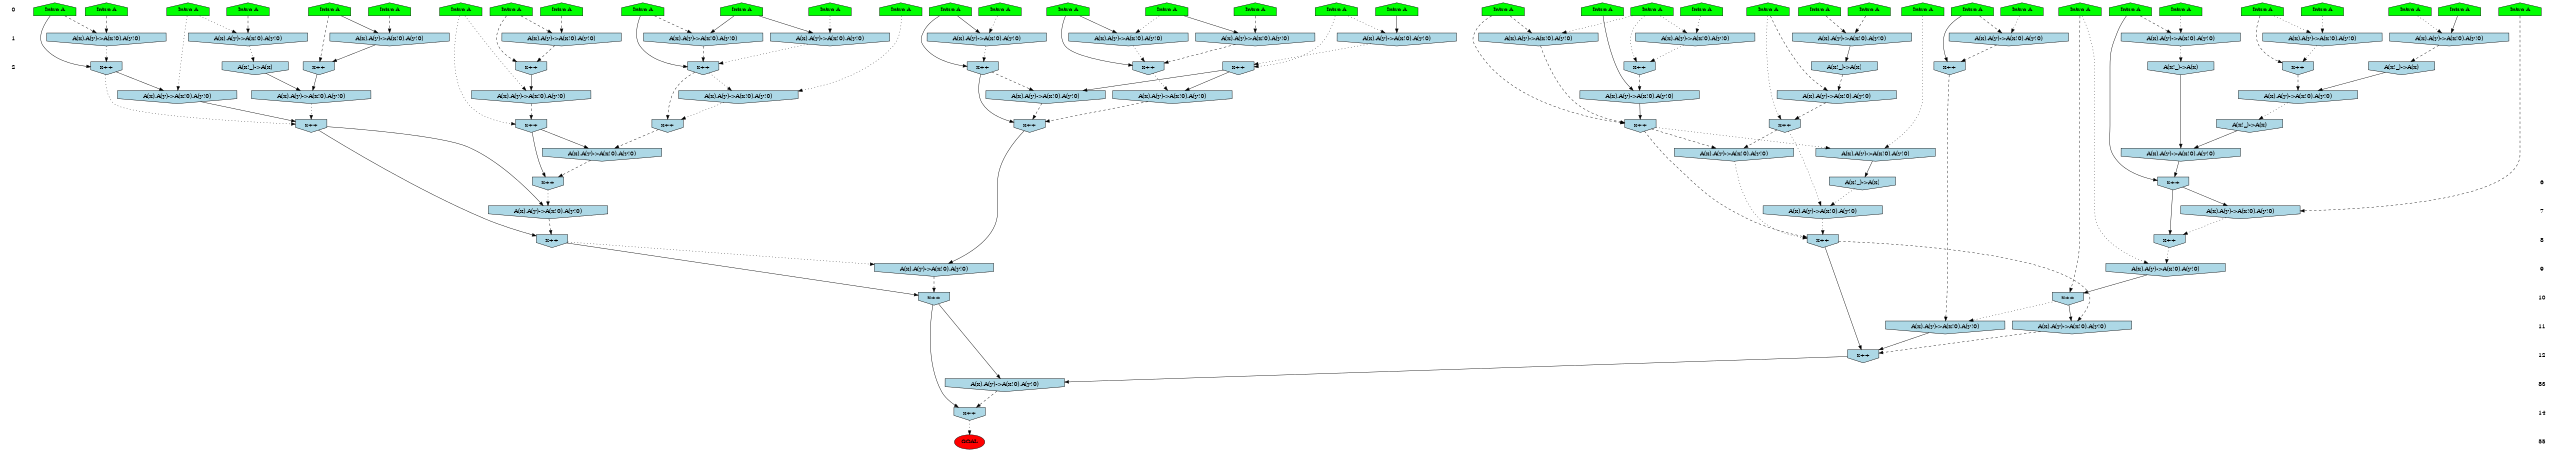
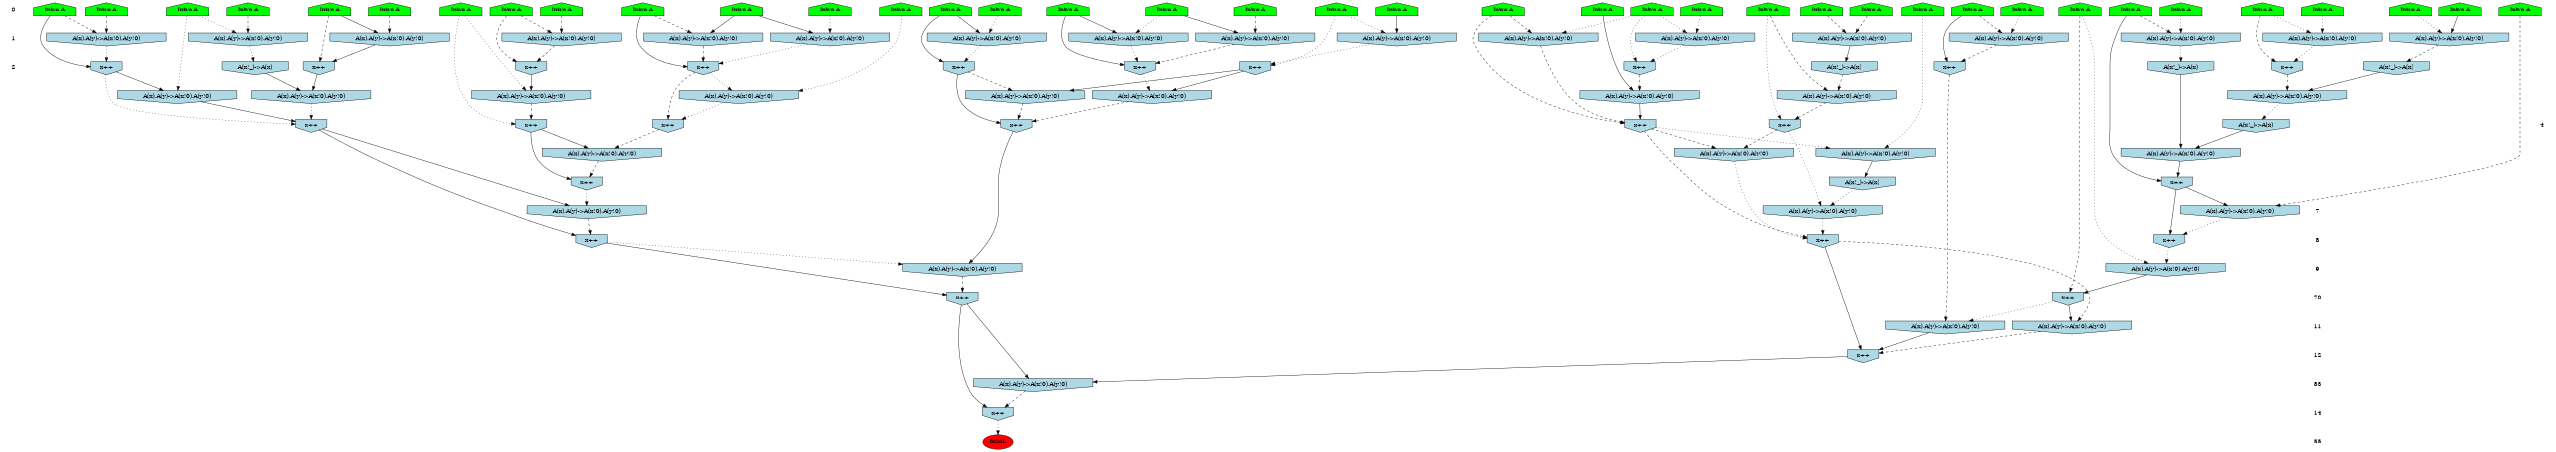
none -> (2542, 125)
(2542, 183) -> none
(2542, 298) -> (2318, 298)
